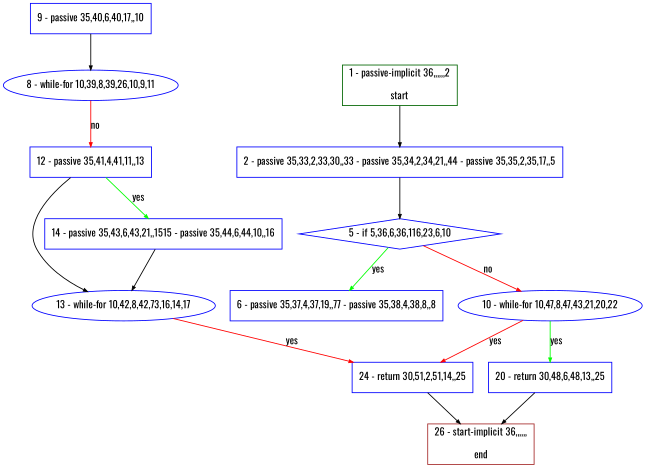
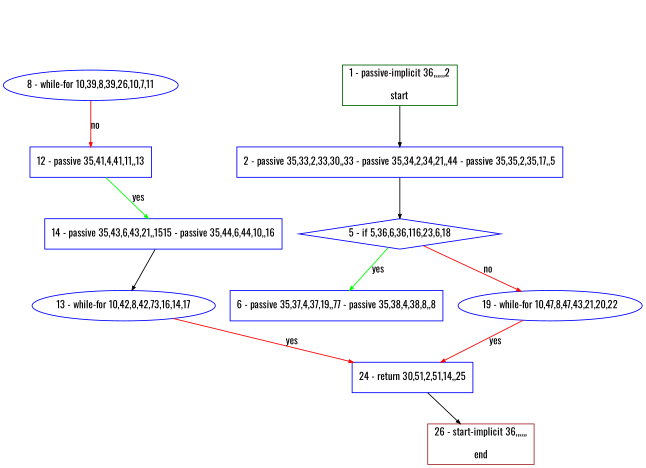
(91, 19) -> none
(91, 85) -> (91, 85)
(400, 234) -> (400, 234)
(33, 238) -> none
(550, 306) -> (550, 306)
(550, 377) -> none
